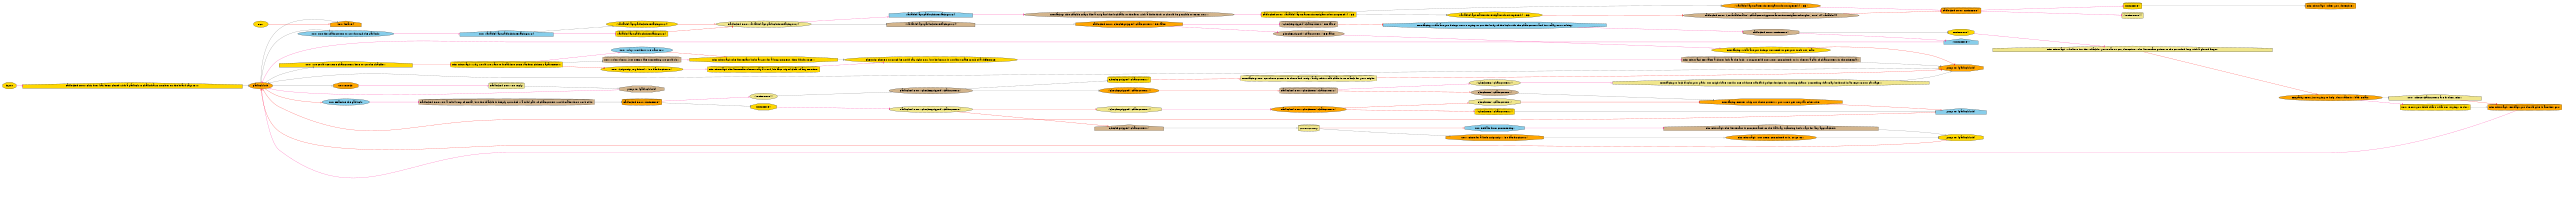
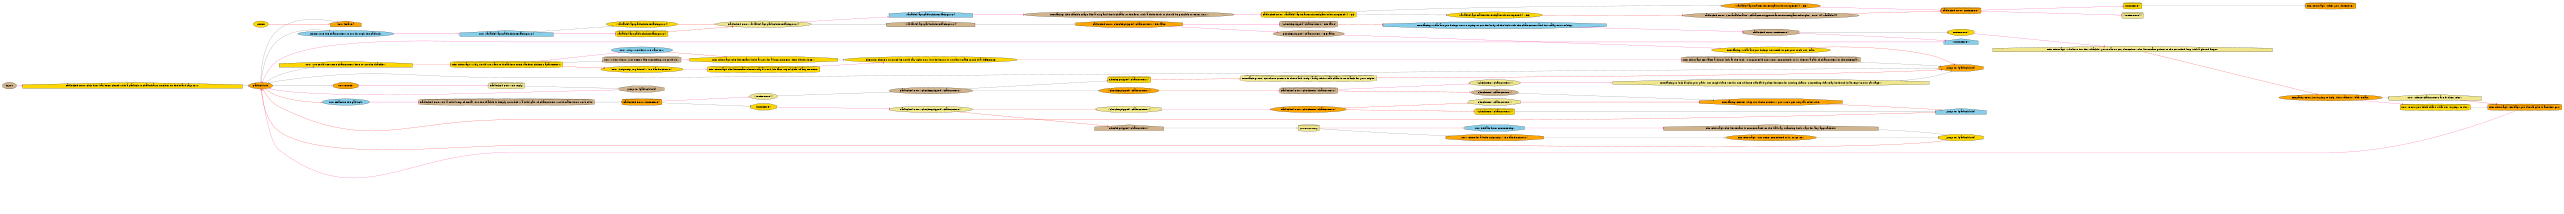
(261, 24) -> (261, 24)
(346, 34) -> (346, 34)
(9, 86) -> (9, 86)
